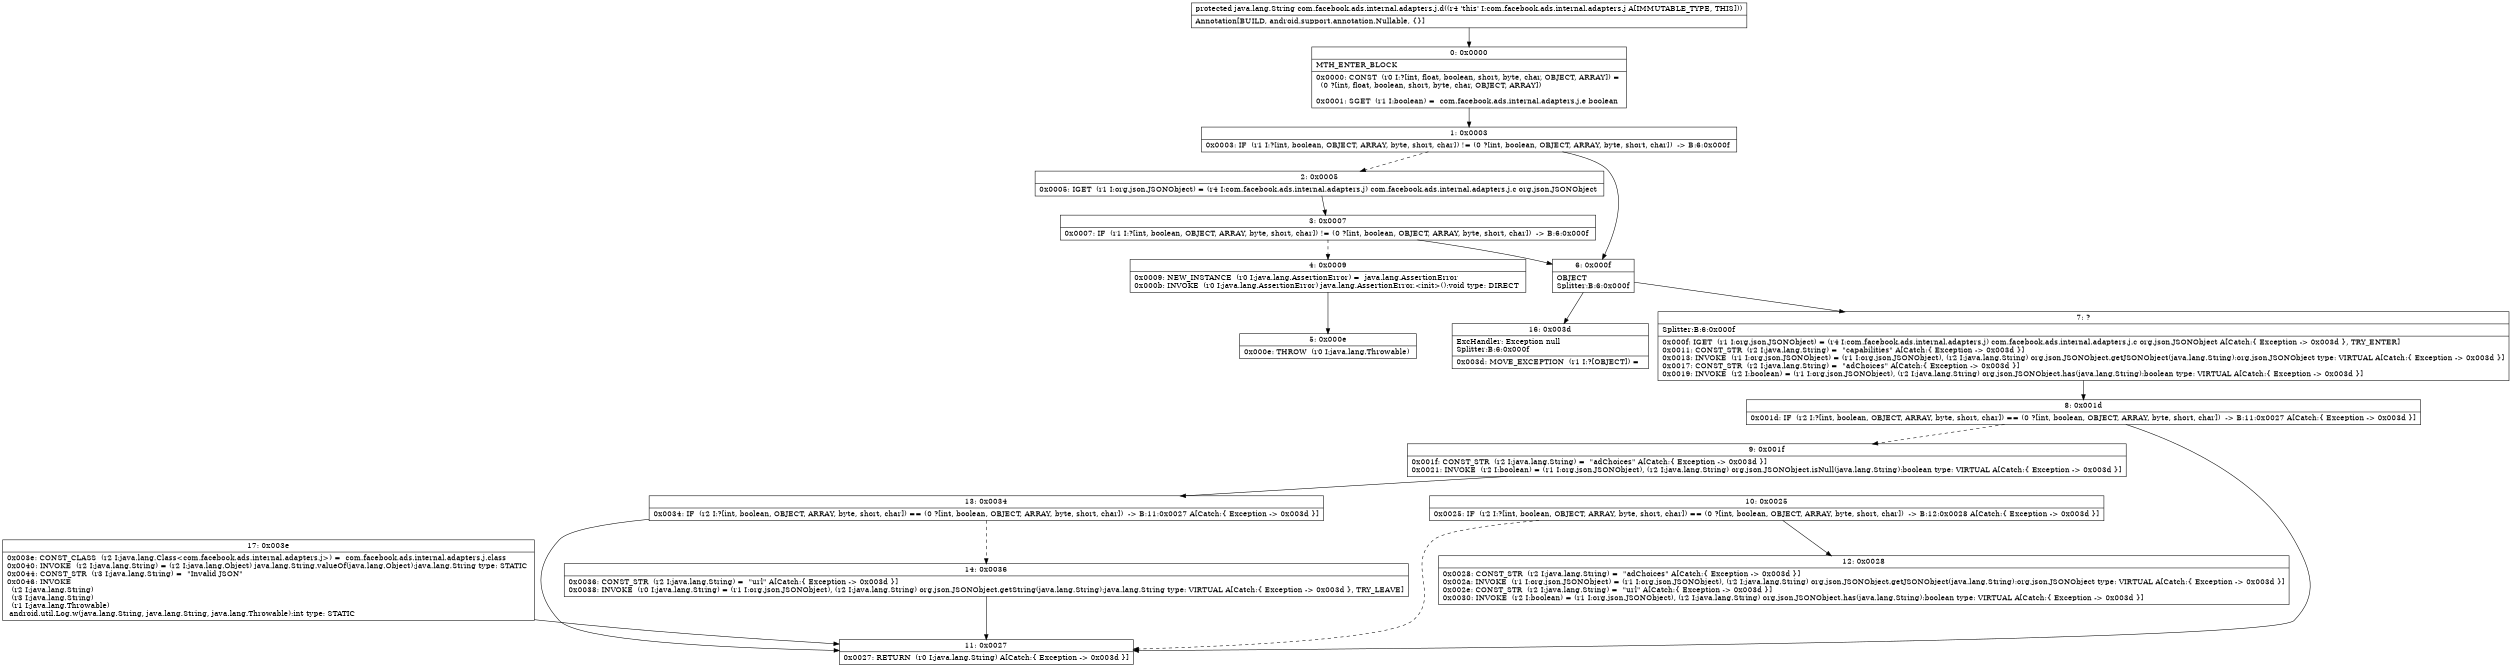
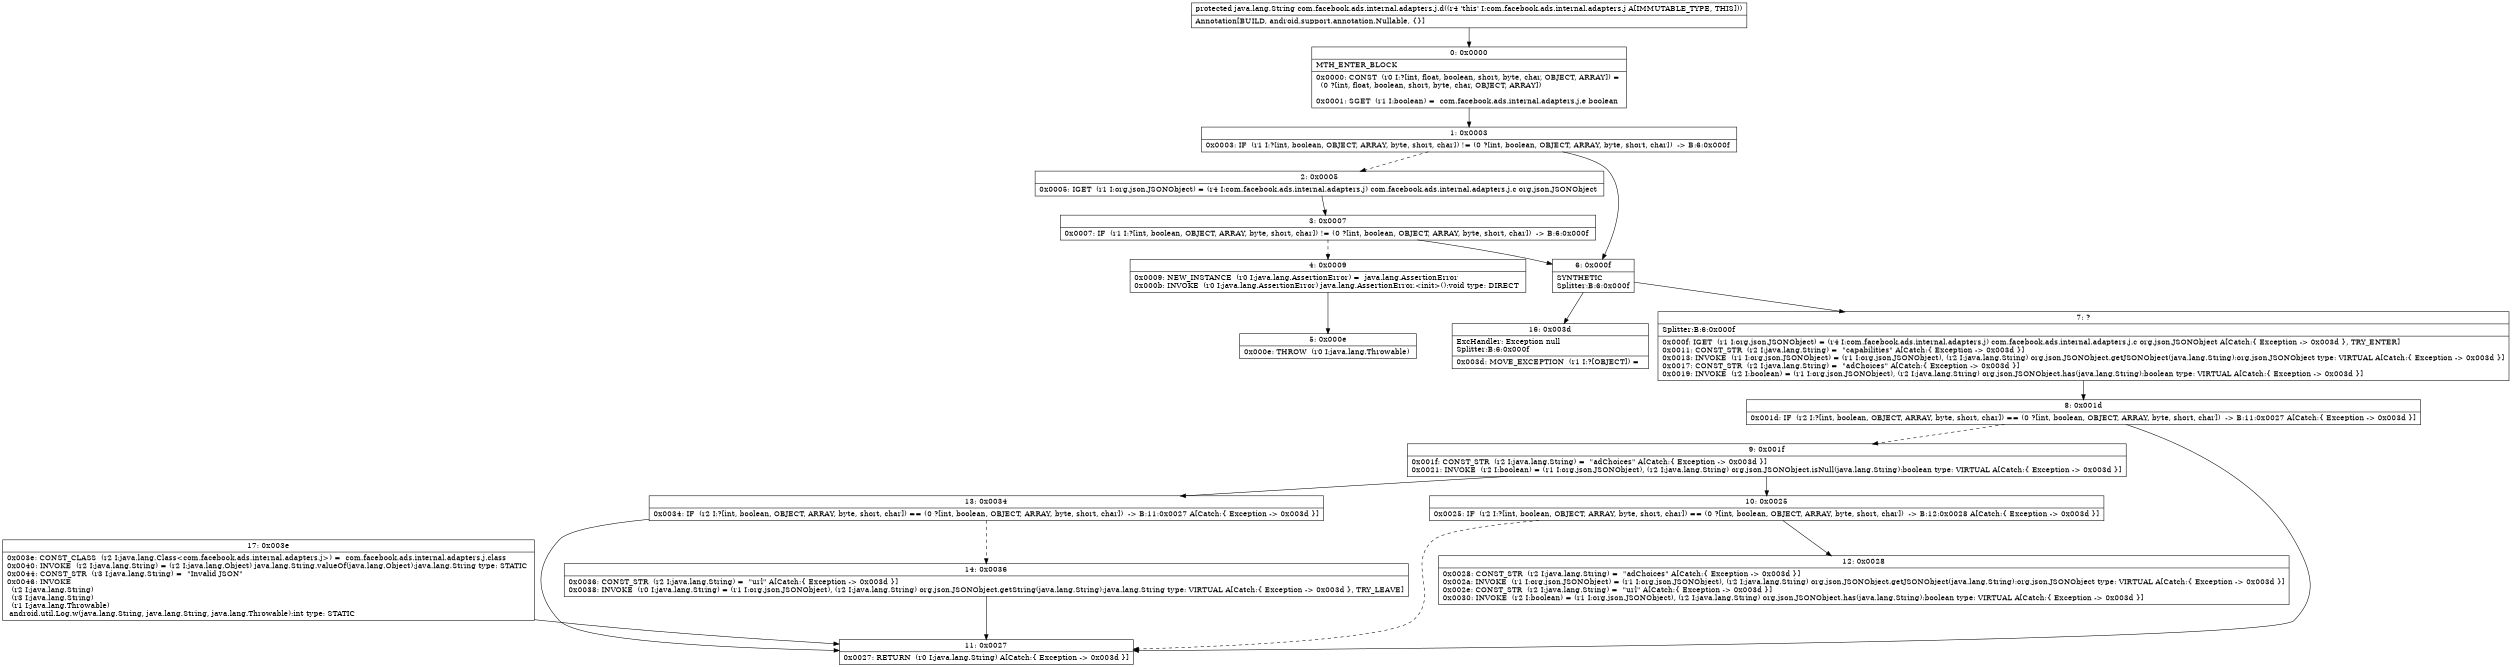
(1572, 278) -> (1580, 278)
none -> (1767, 484)
